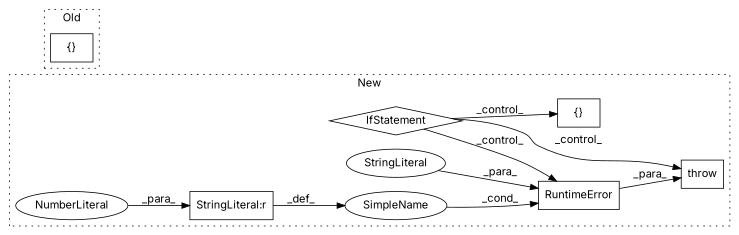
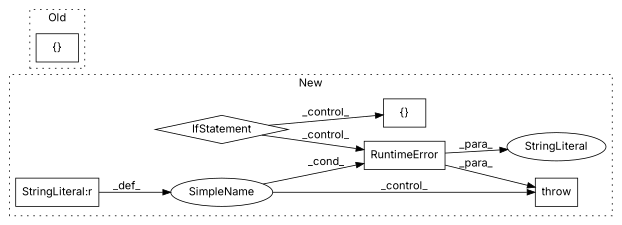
(560, 154) -> (400, 192)
(484, 179) -> (472, 152)
(72, 206) -> none
